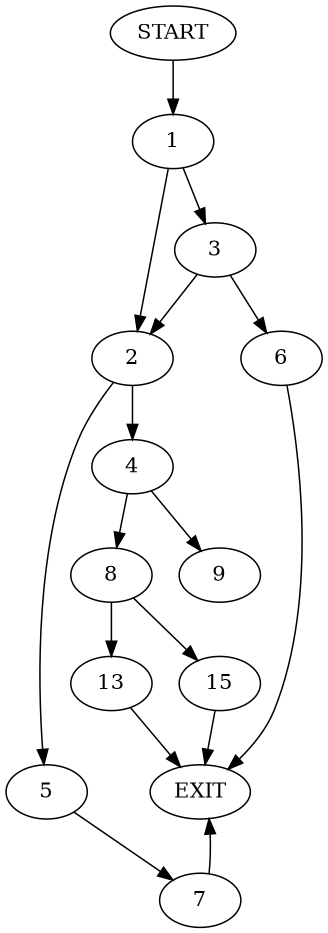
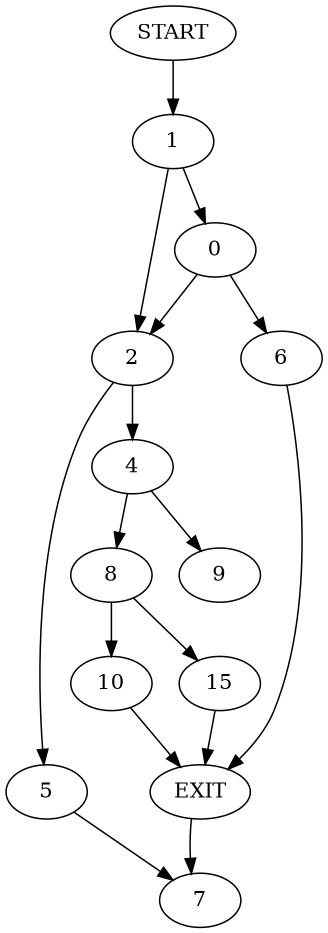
(215, 250) -> (215, 250)
(111, 684) -> (111, 684)
(210, 854) -> (190, 839)
